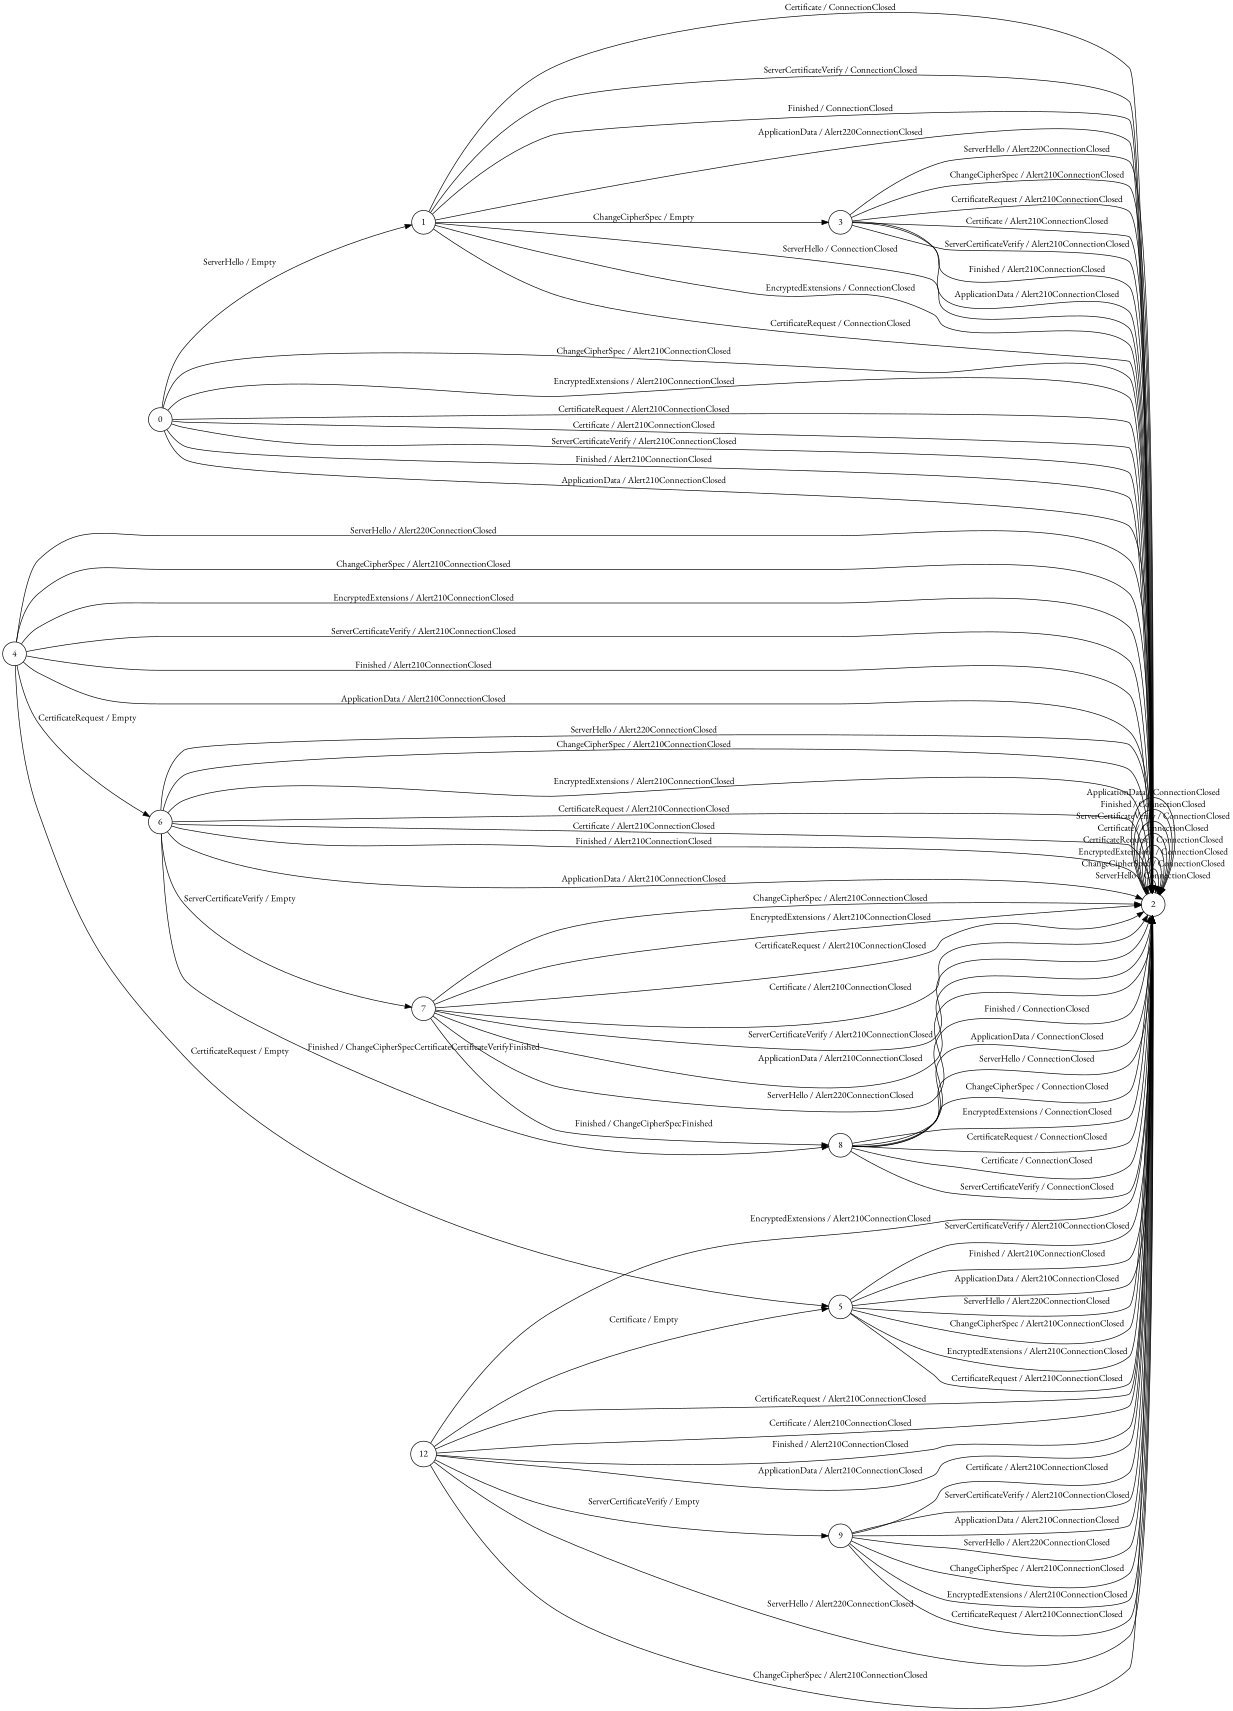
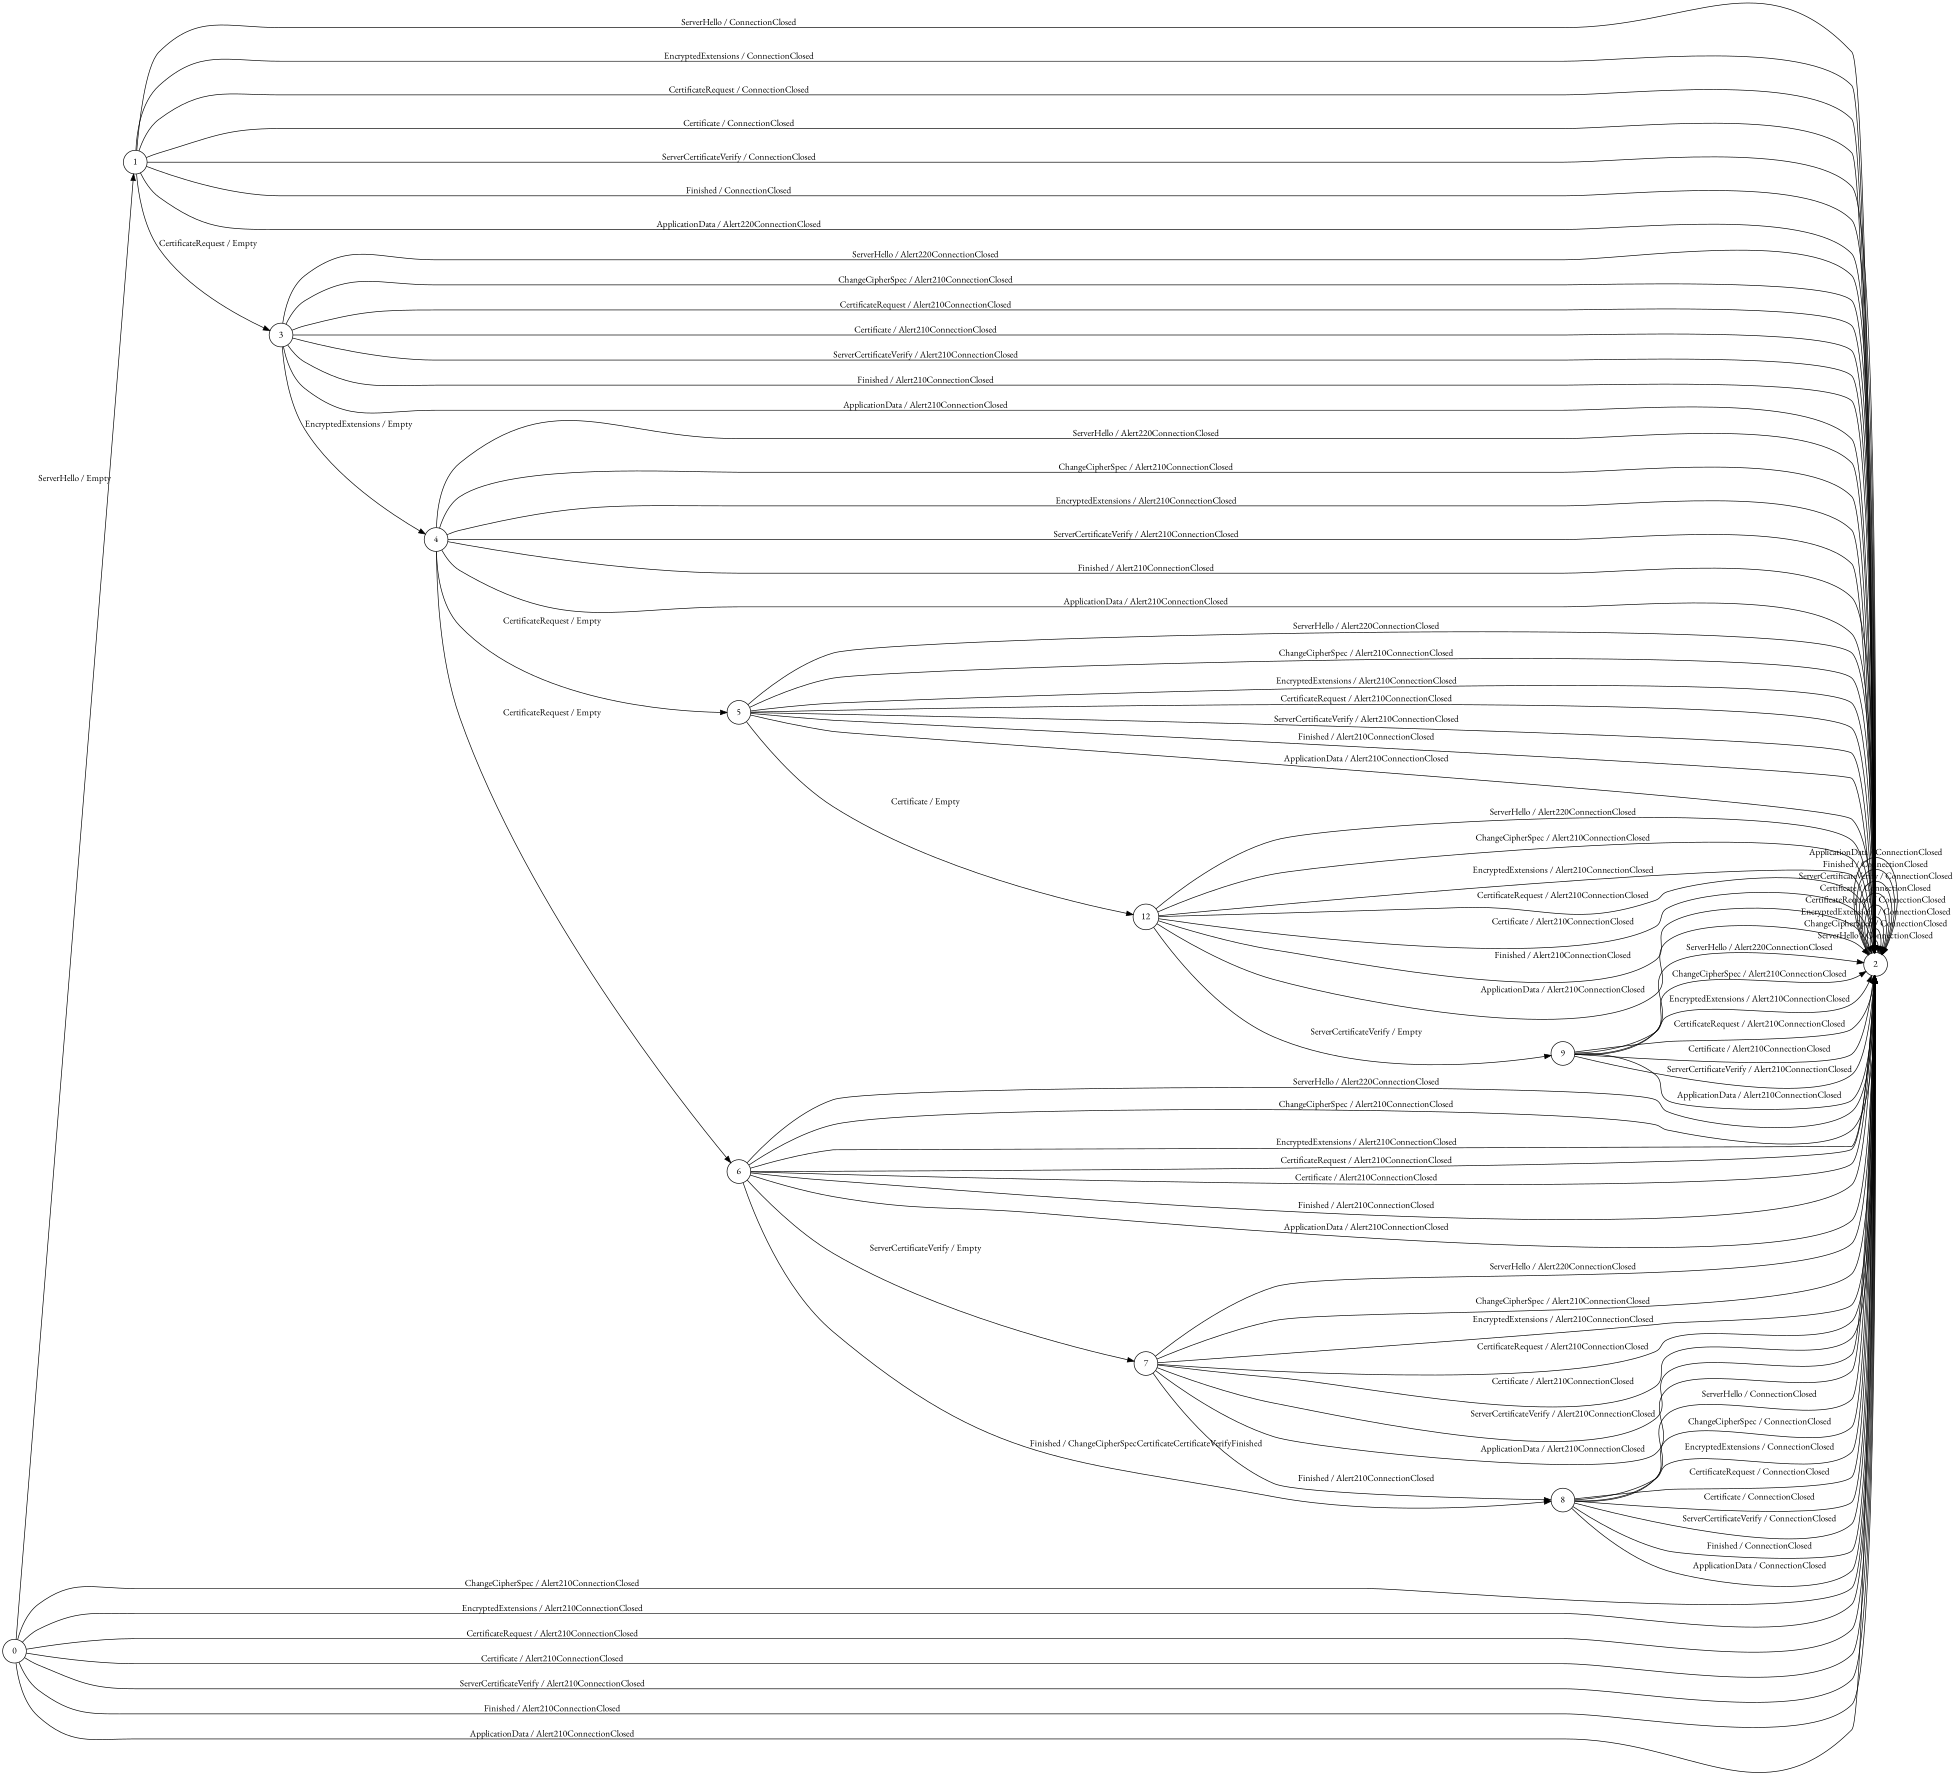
(644, 217) -> (208, 244)
none -> (326, 457)
(644, 1124) -> (1366, 1479)
(619, 1354) -> (918, 850)
